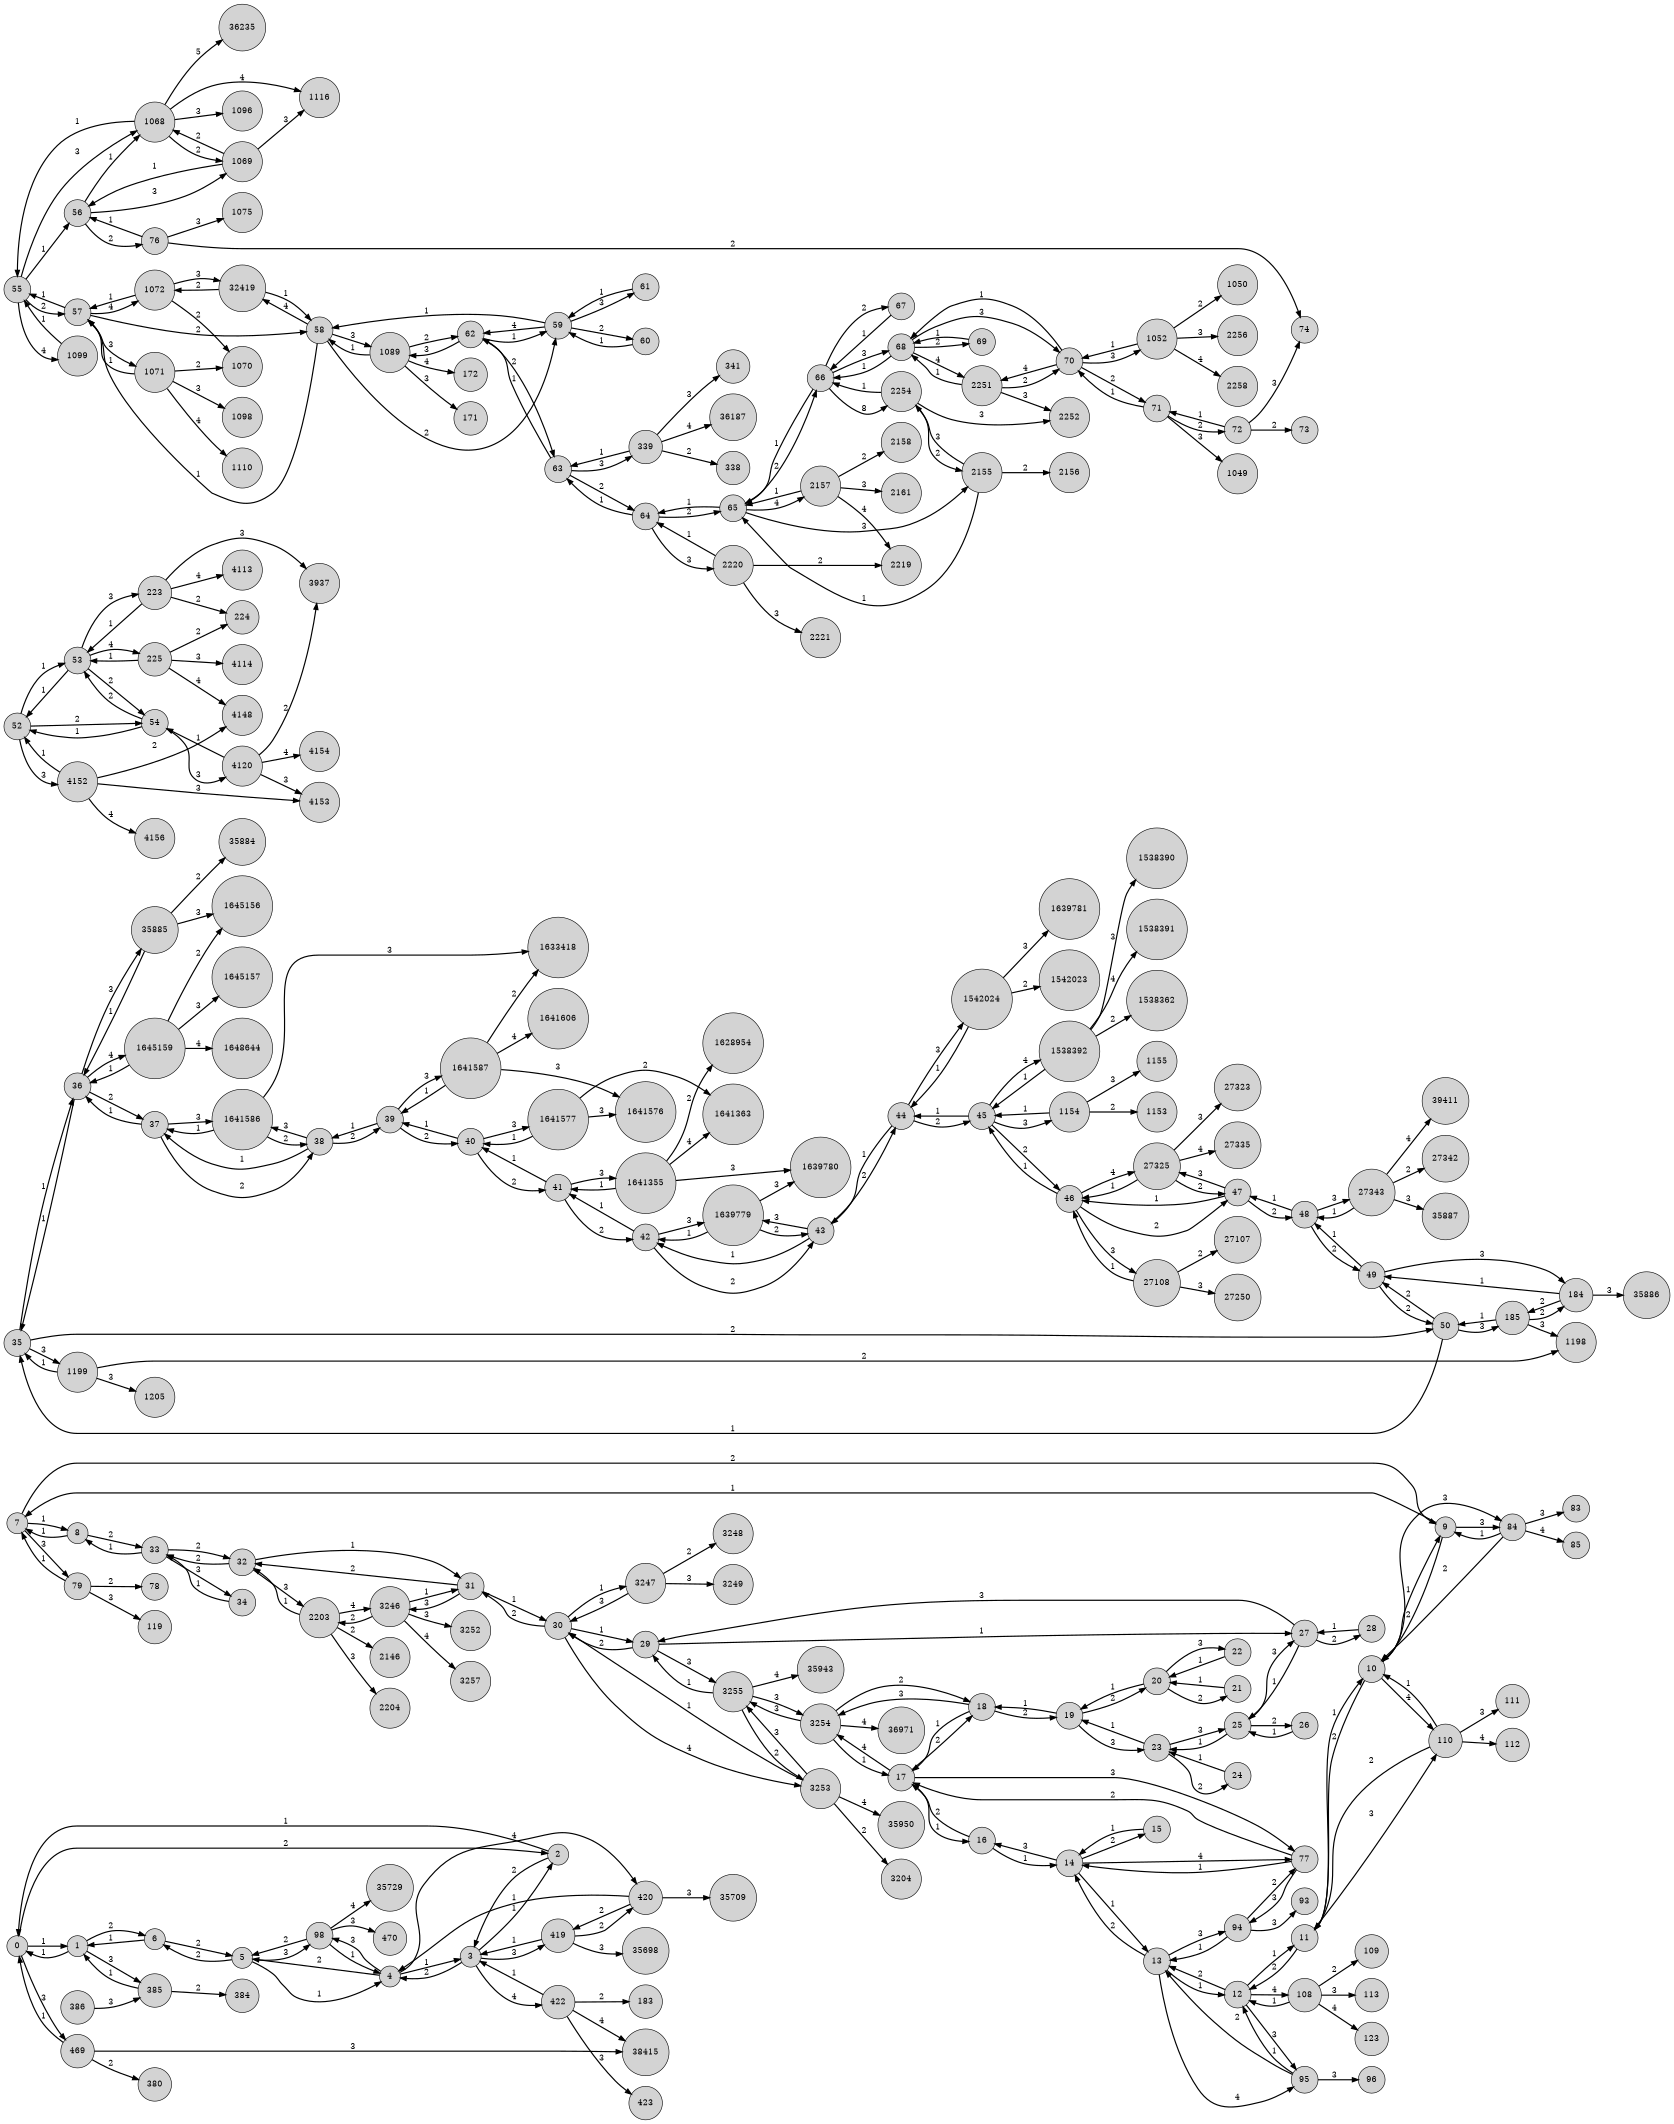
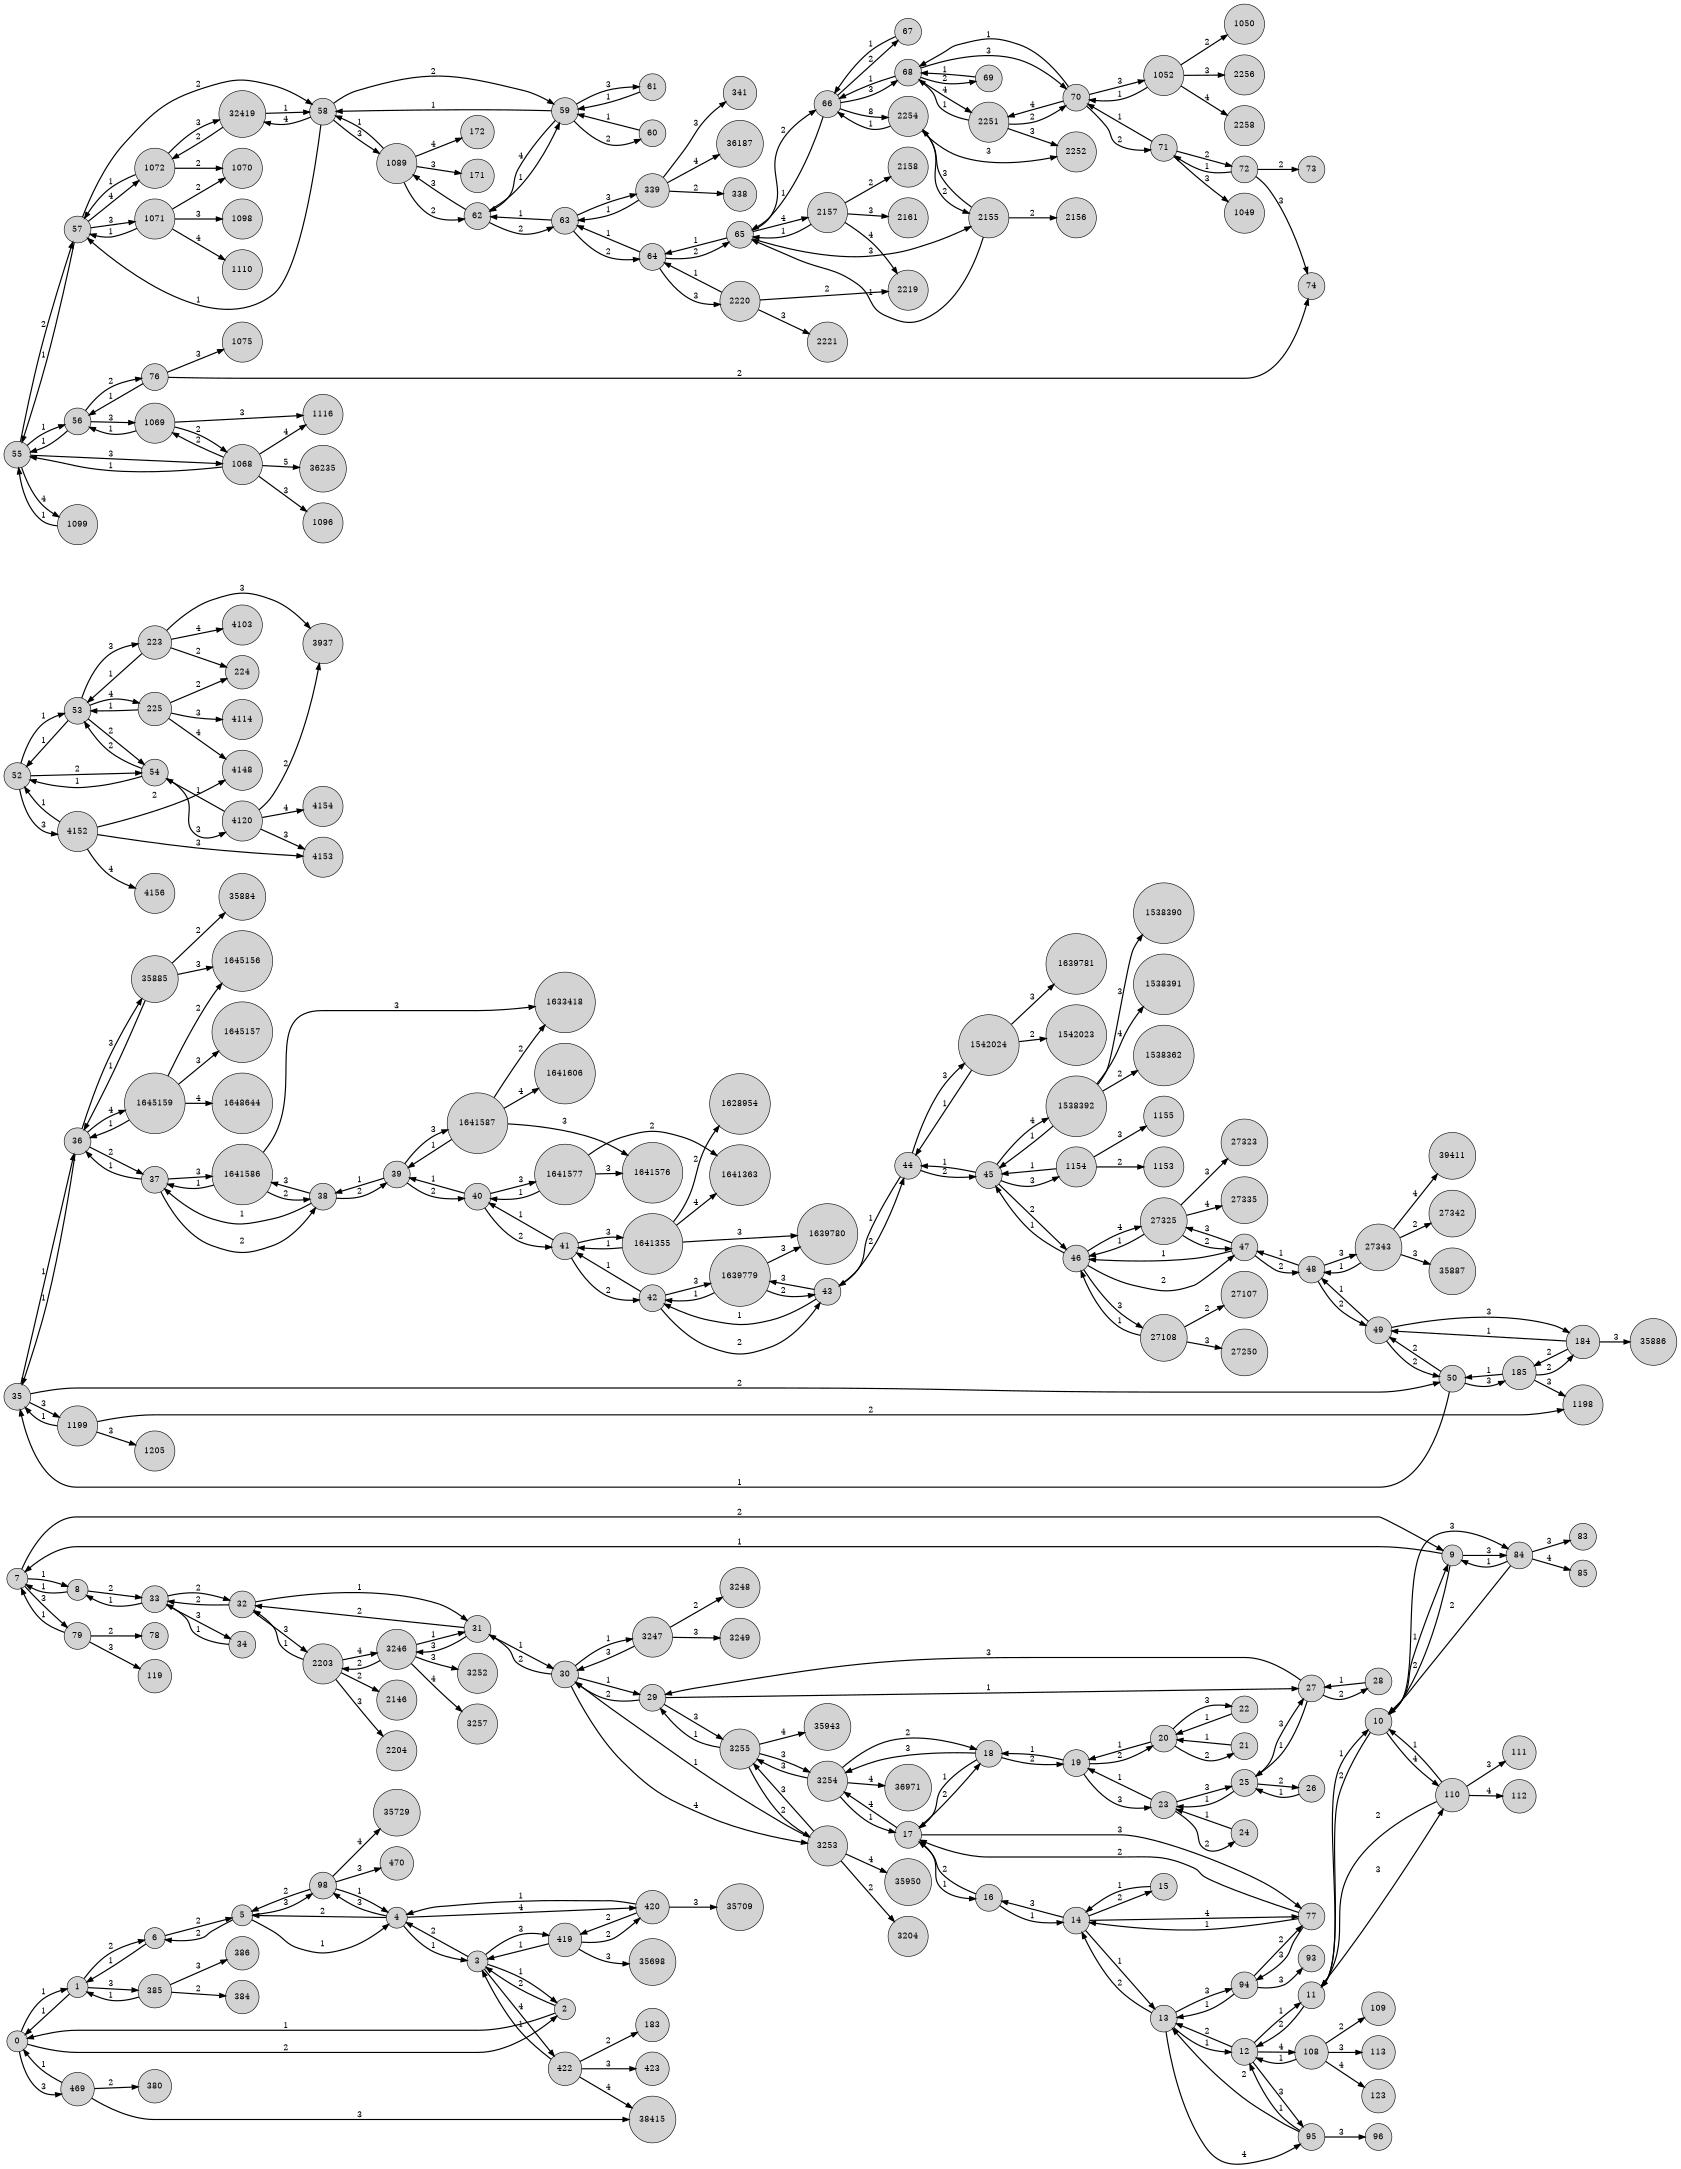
(108, 169) -> (53, 442)
(242, 570) -> (242, 625)
(115, 2007) -> (196, 1973)
